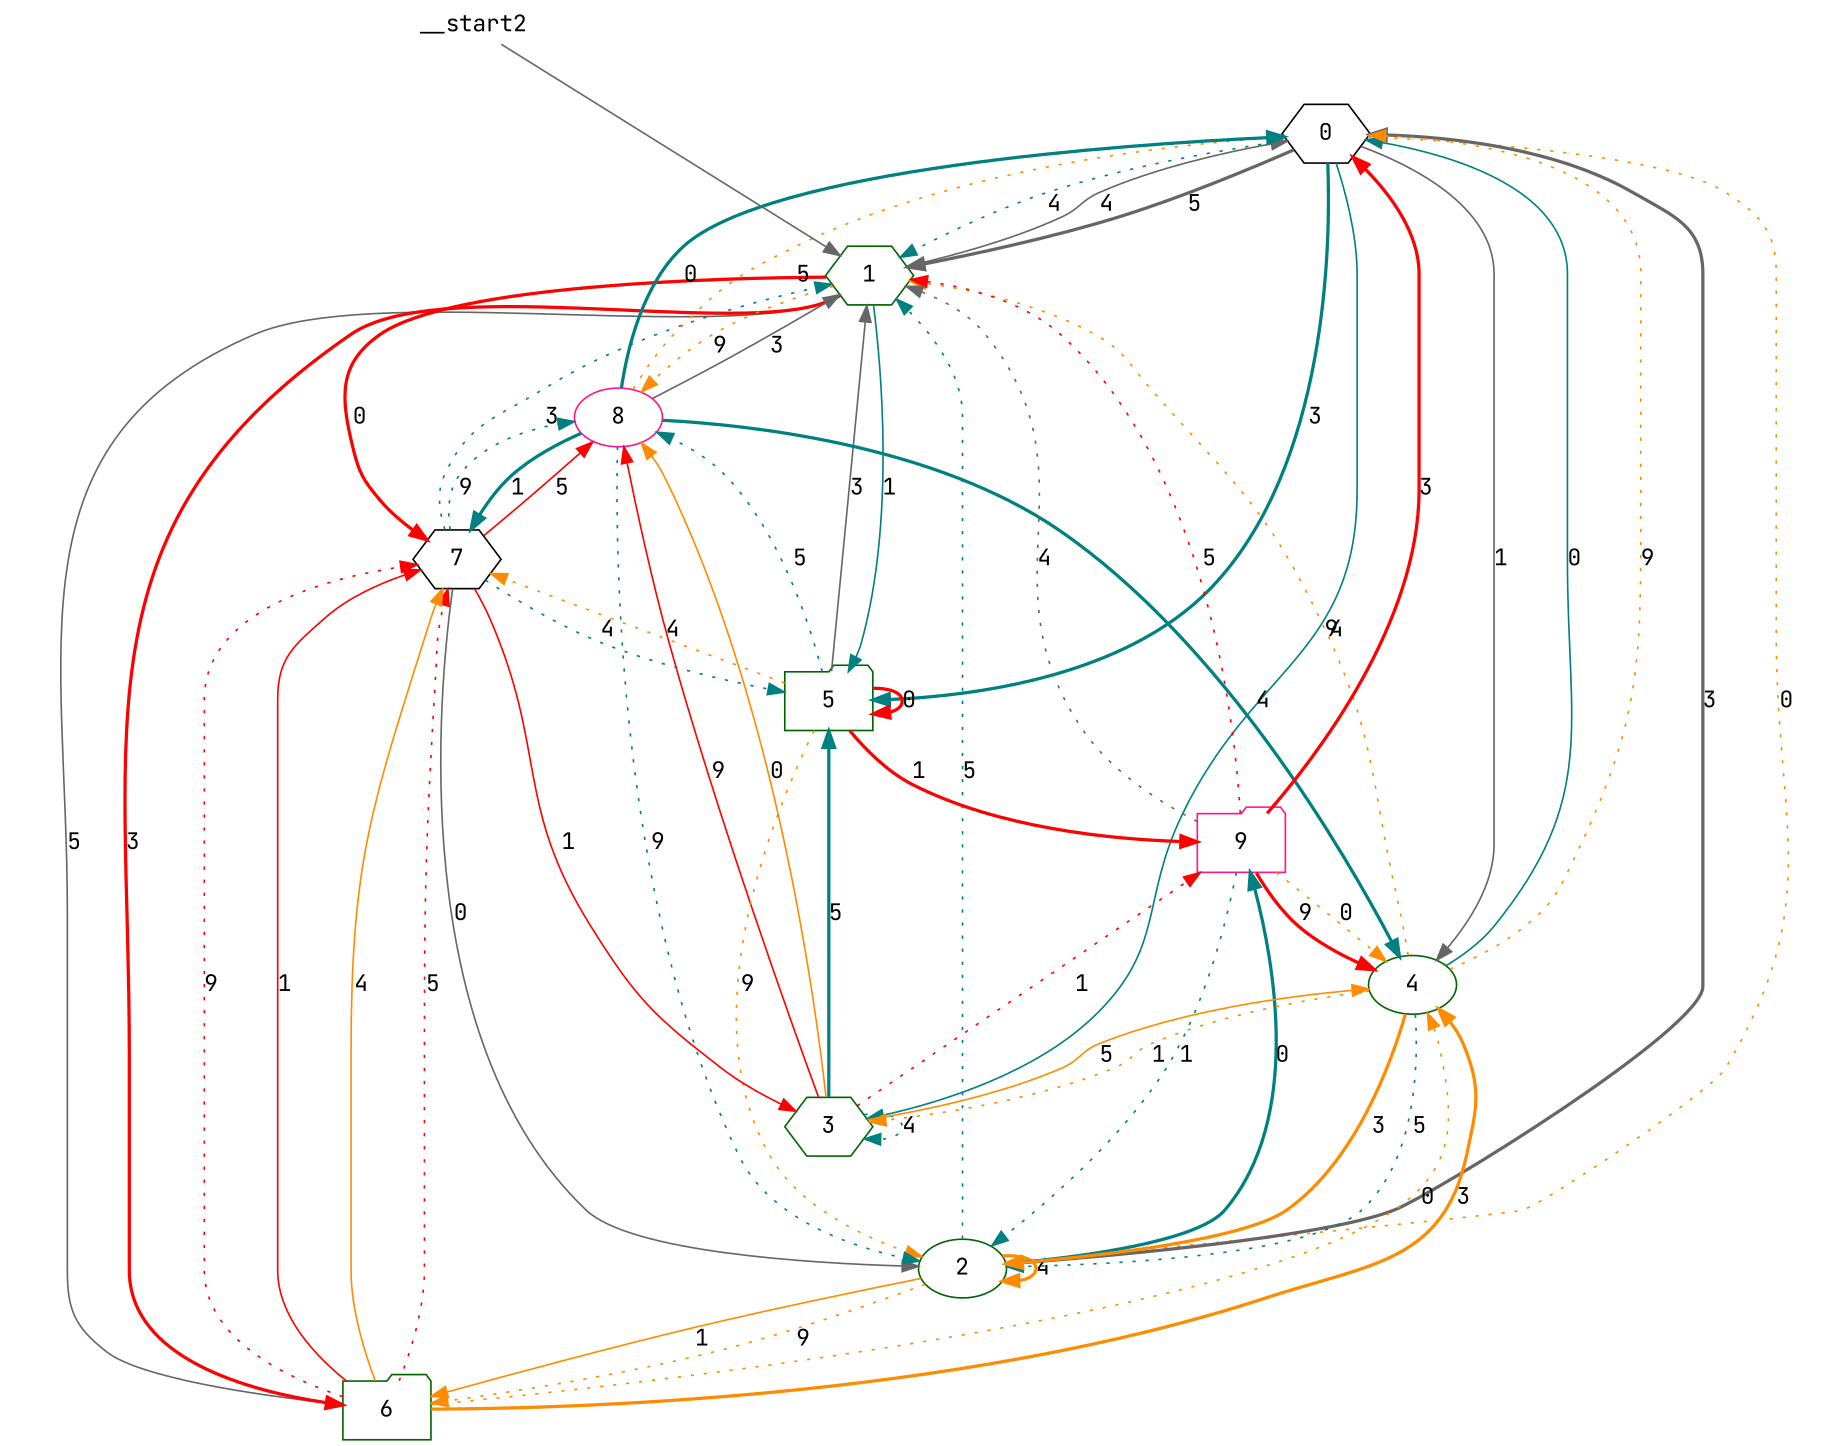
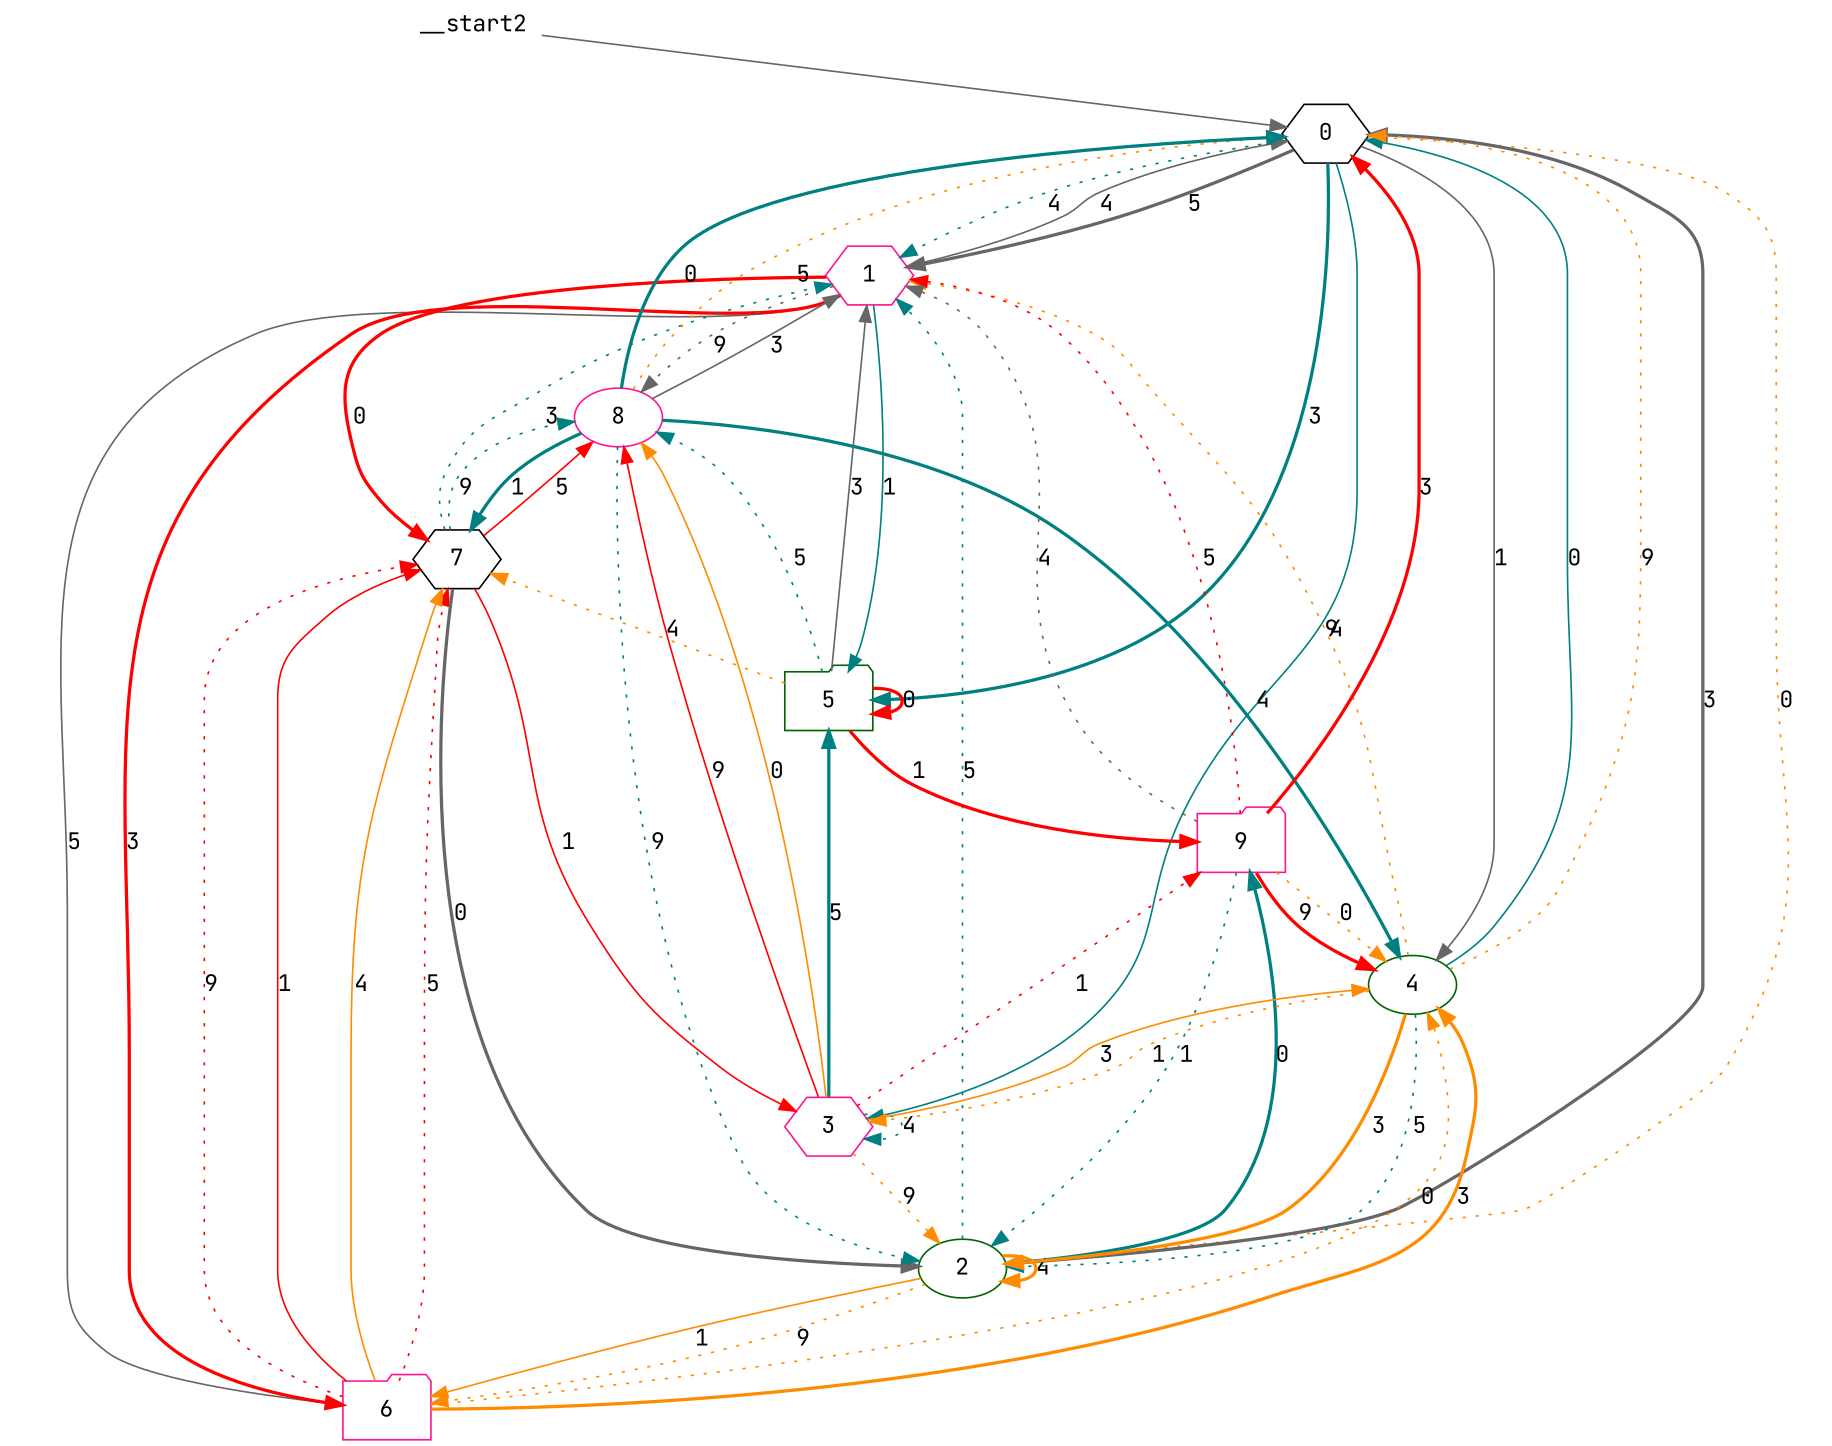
(664, 146) -> (906, 80)
(870, 276) -> (870, 276)
(728, 326) -> (728, 326)
(606, 645) -> none
(737, 1024) -> (891, 1192)
(1107, 1056) -> (1107, 1056)
(495, 1072) -> (495, 1072)
(829, 1127) -> (829, 1127)
(387, 1410) -> (387, 1410)
